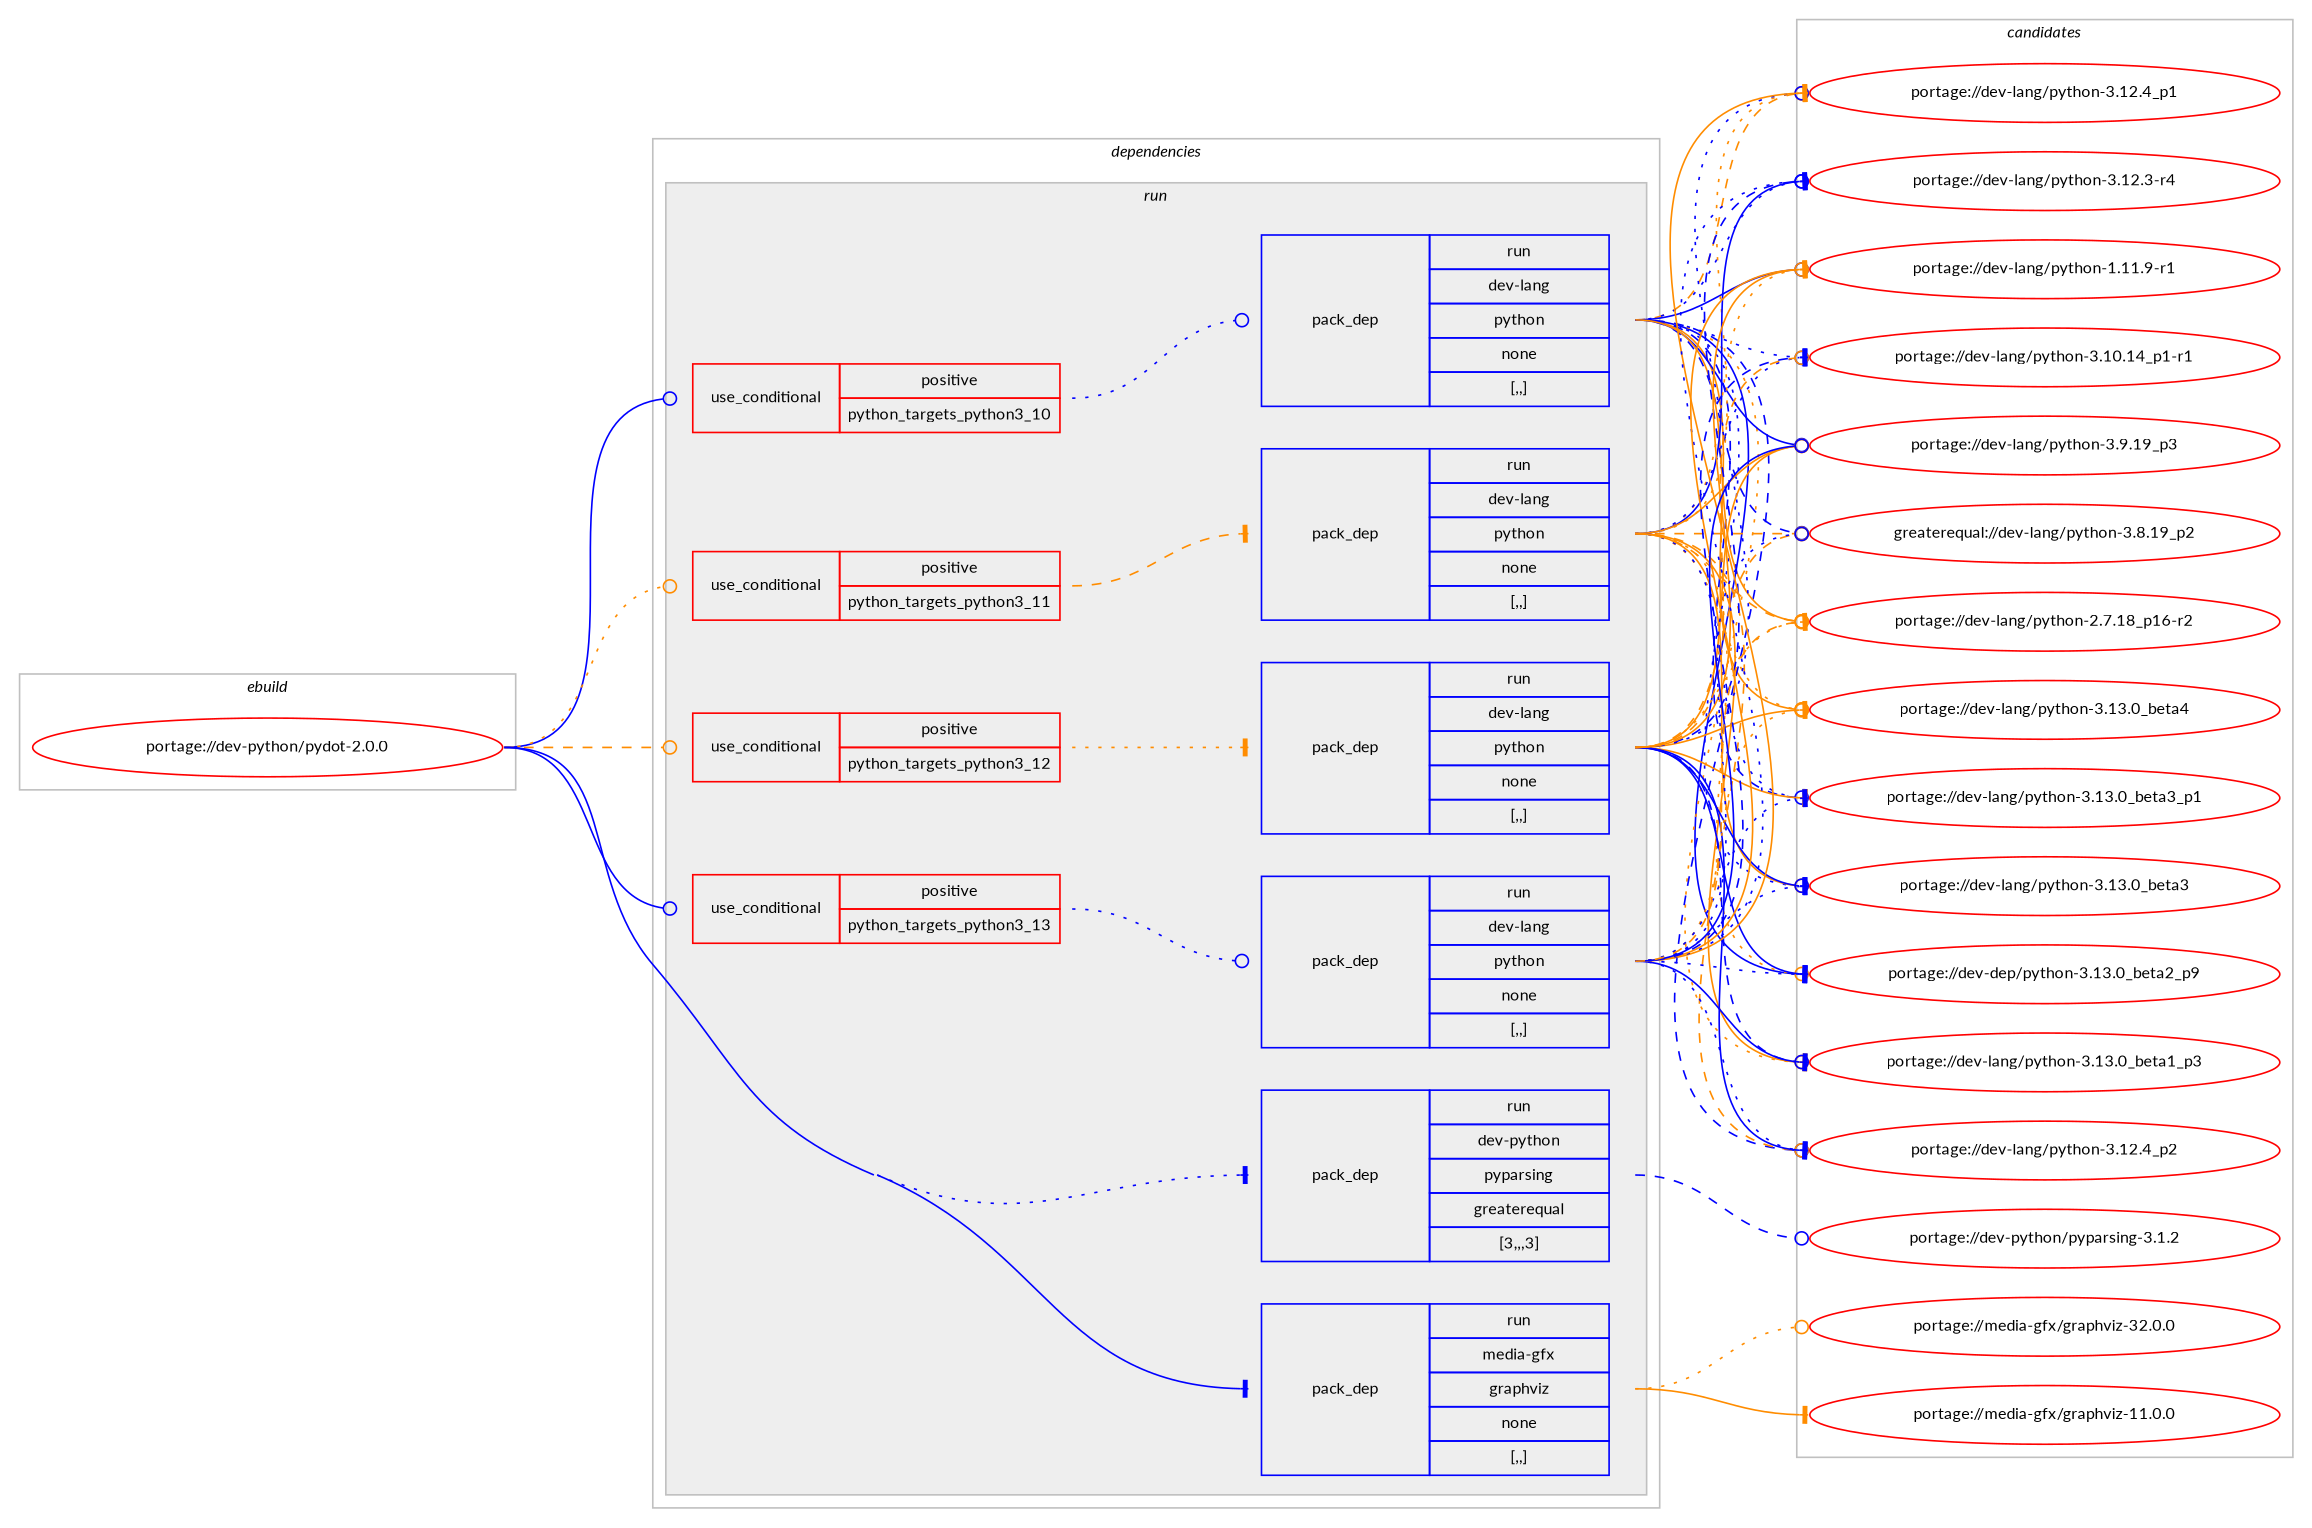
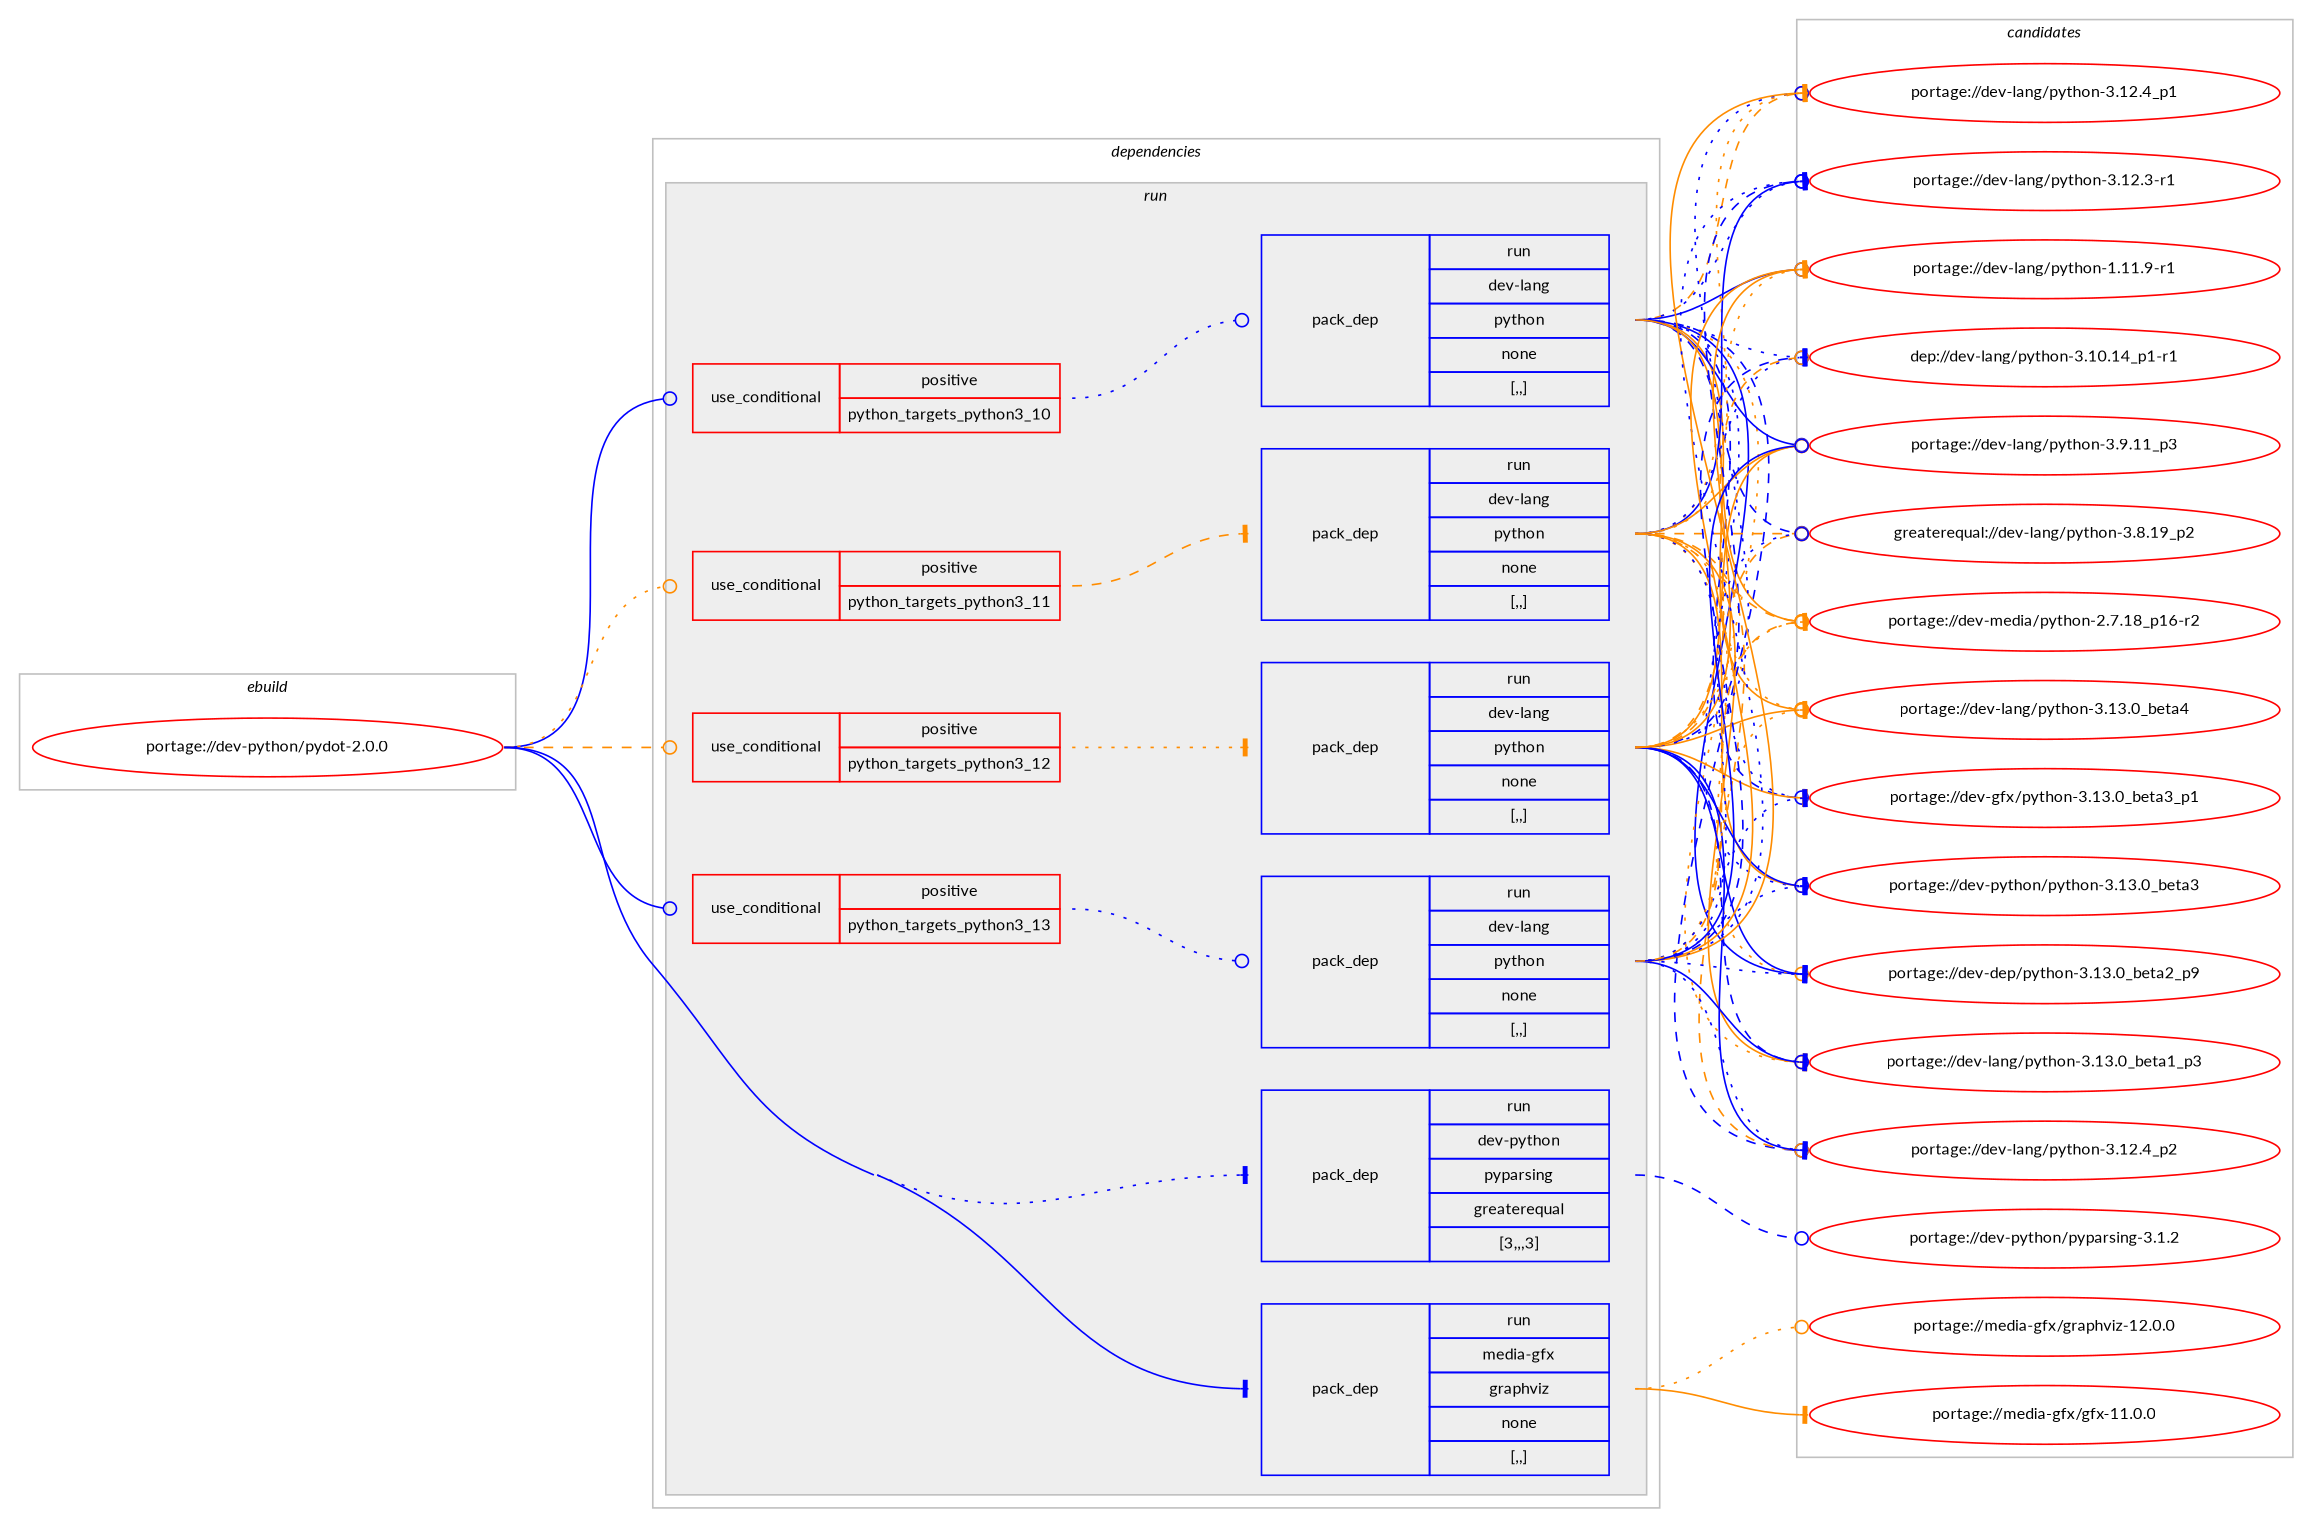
(2045, 181) -> (2045, 181)
(2045, 357) -> (2045, 357)
(2045, 446) -> (2045, 446)
(2045, 622) -> (2045, 622)
(2045, 798) -> (2045, 798)
(2045, 886) -> (2045, 886)
(2045, 1327) -> (2045, 1327)
(2045, 1415) -> (2045, 1415)
